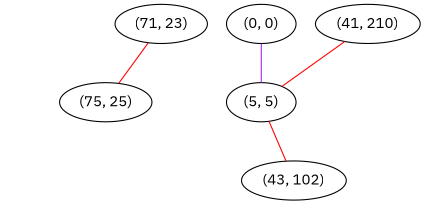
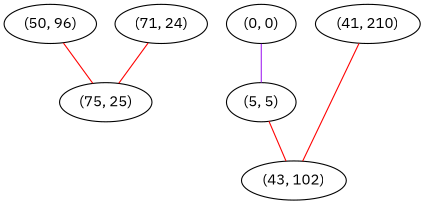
none -> (50, 24)
(161, 24) -> (161, 24)
(313, 64) -> (331, 102)
